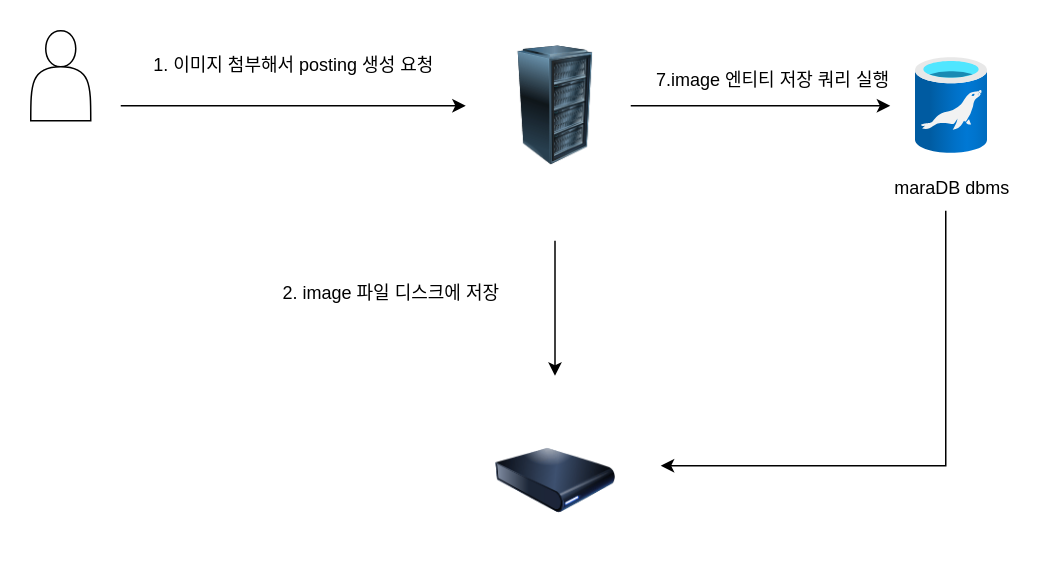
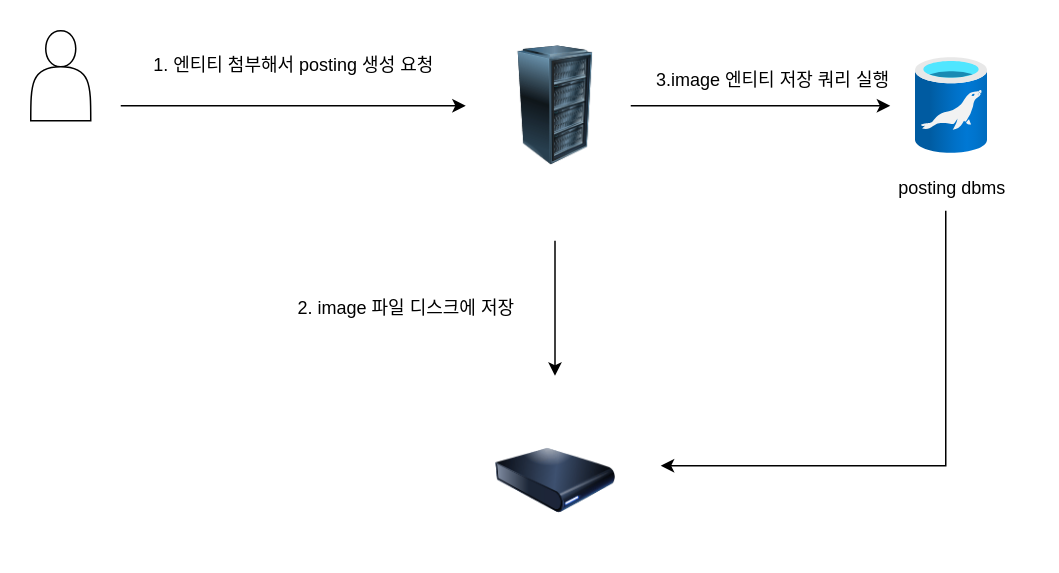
(294, 65) -> (294, 65)
(773, 80) -> (773, 80)
(953, 188) -> (953, 188)
(391, 293) -> (406, 308)
